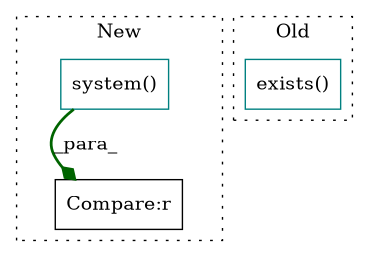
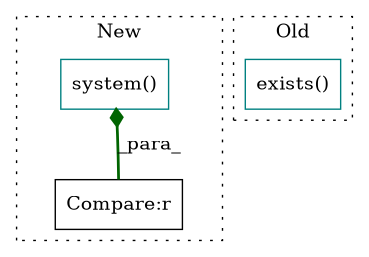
(52, 136) -> (118, 153)
